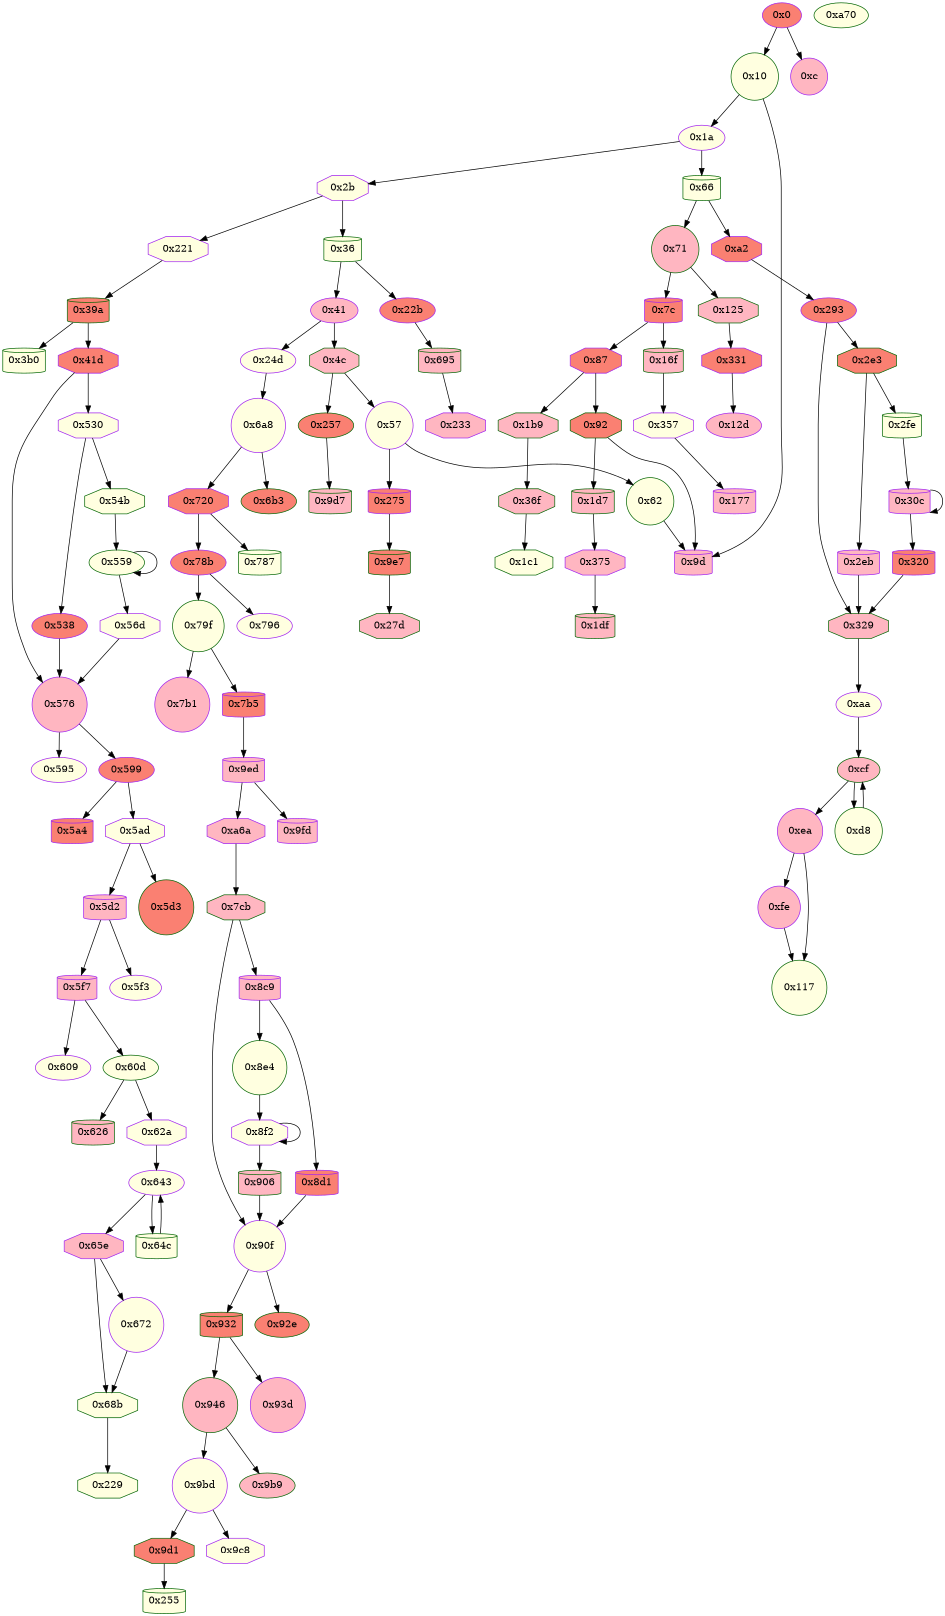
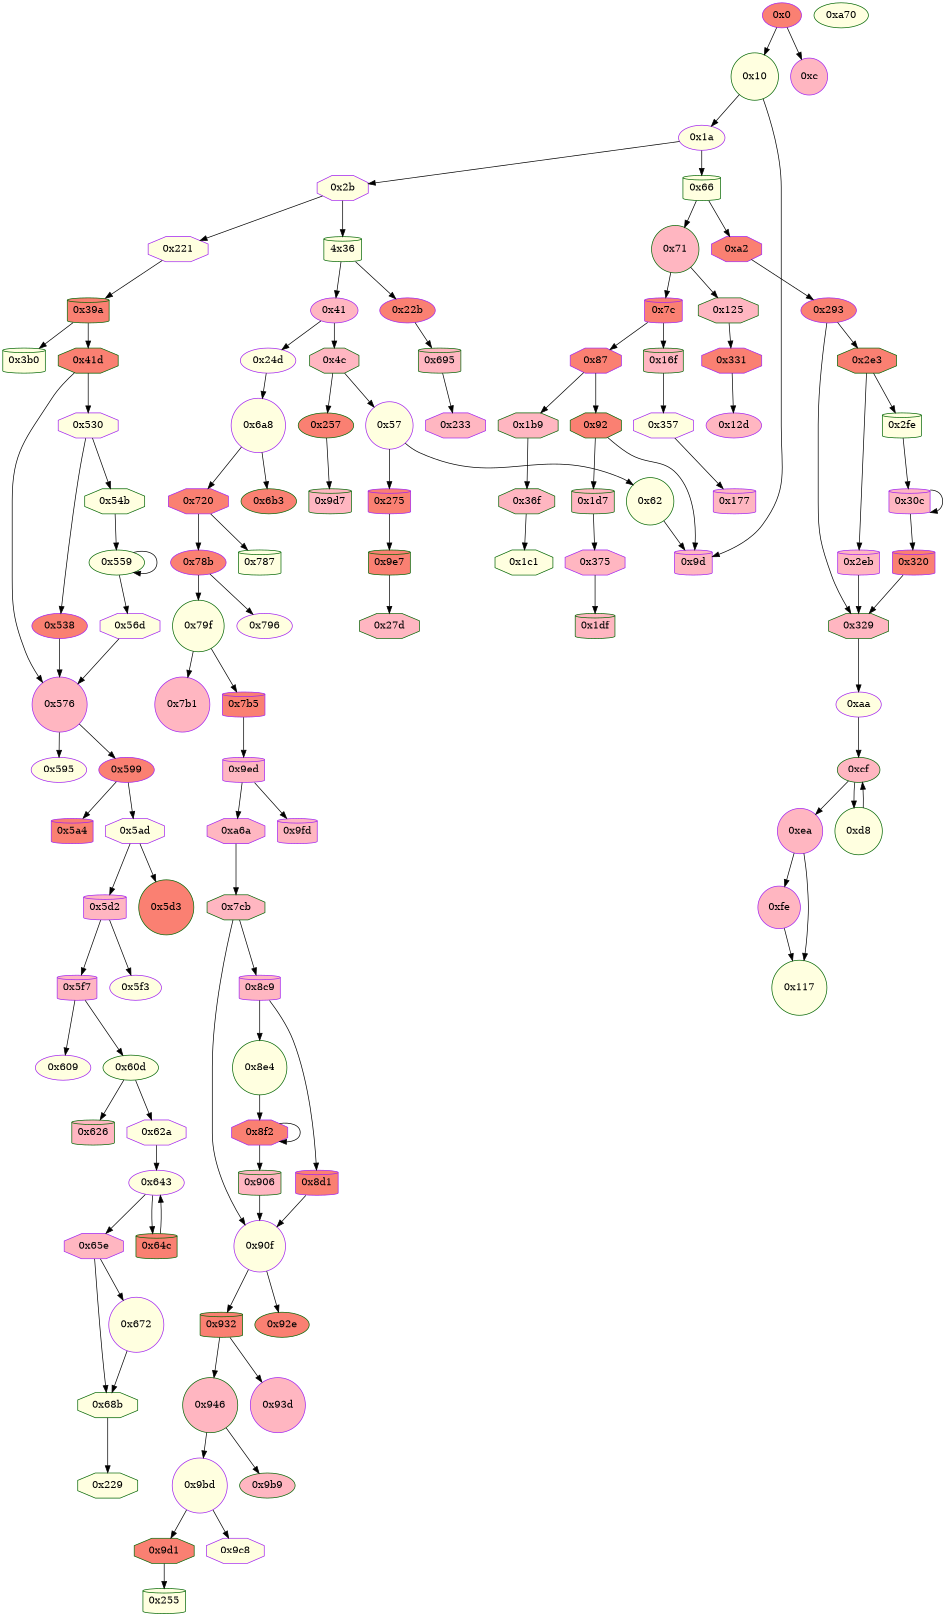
(343, 249) -> (343, 249)
(88, 361) -> (88, 361)
(260, 1133) -> (260, 1133)
(157, 1246) -> (157, 1246)
